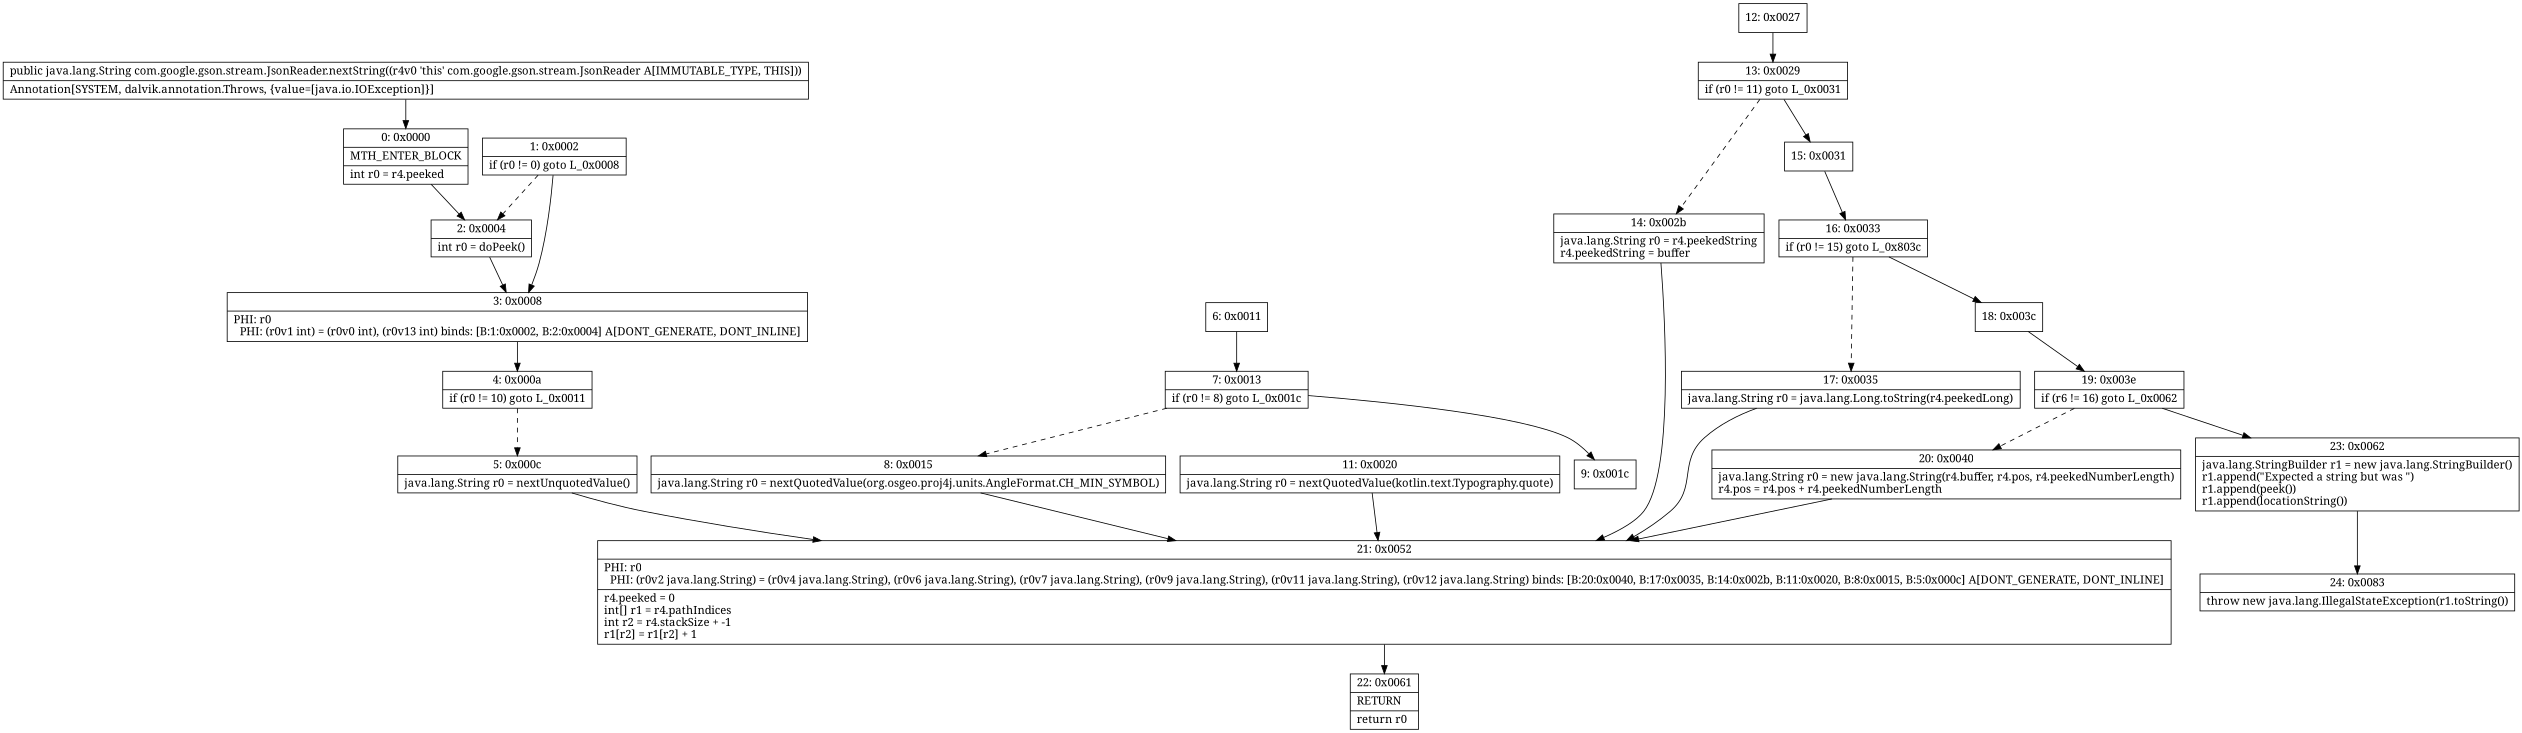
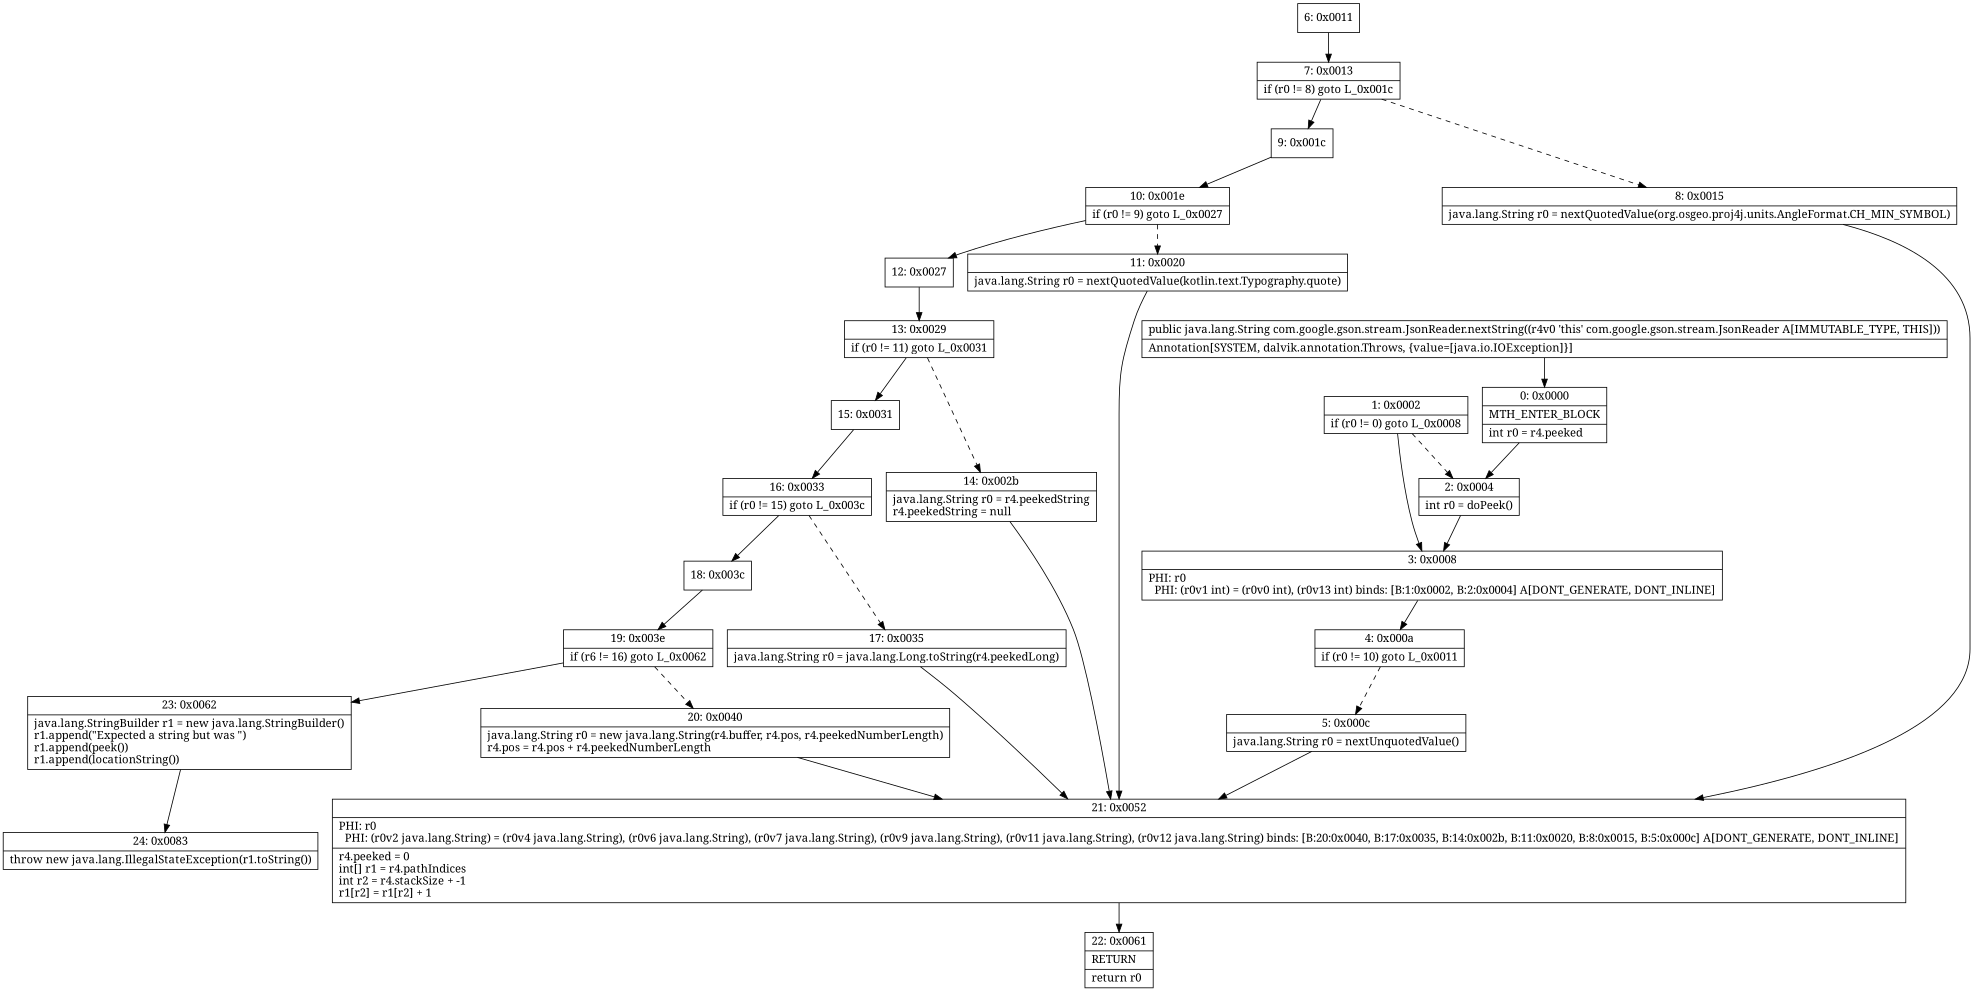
none -> (1158, 206)
(1853, 247) -> (797, 506)
(1626, 253) -> (952, 512)
